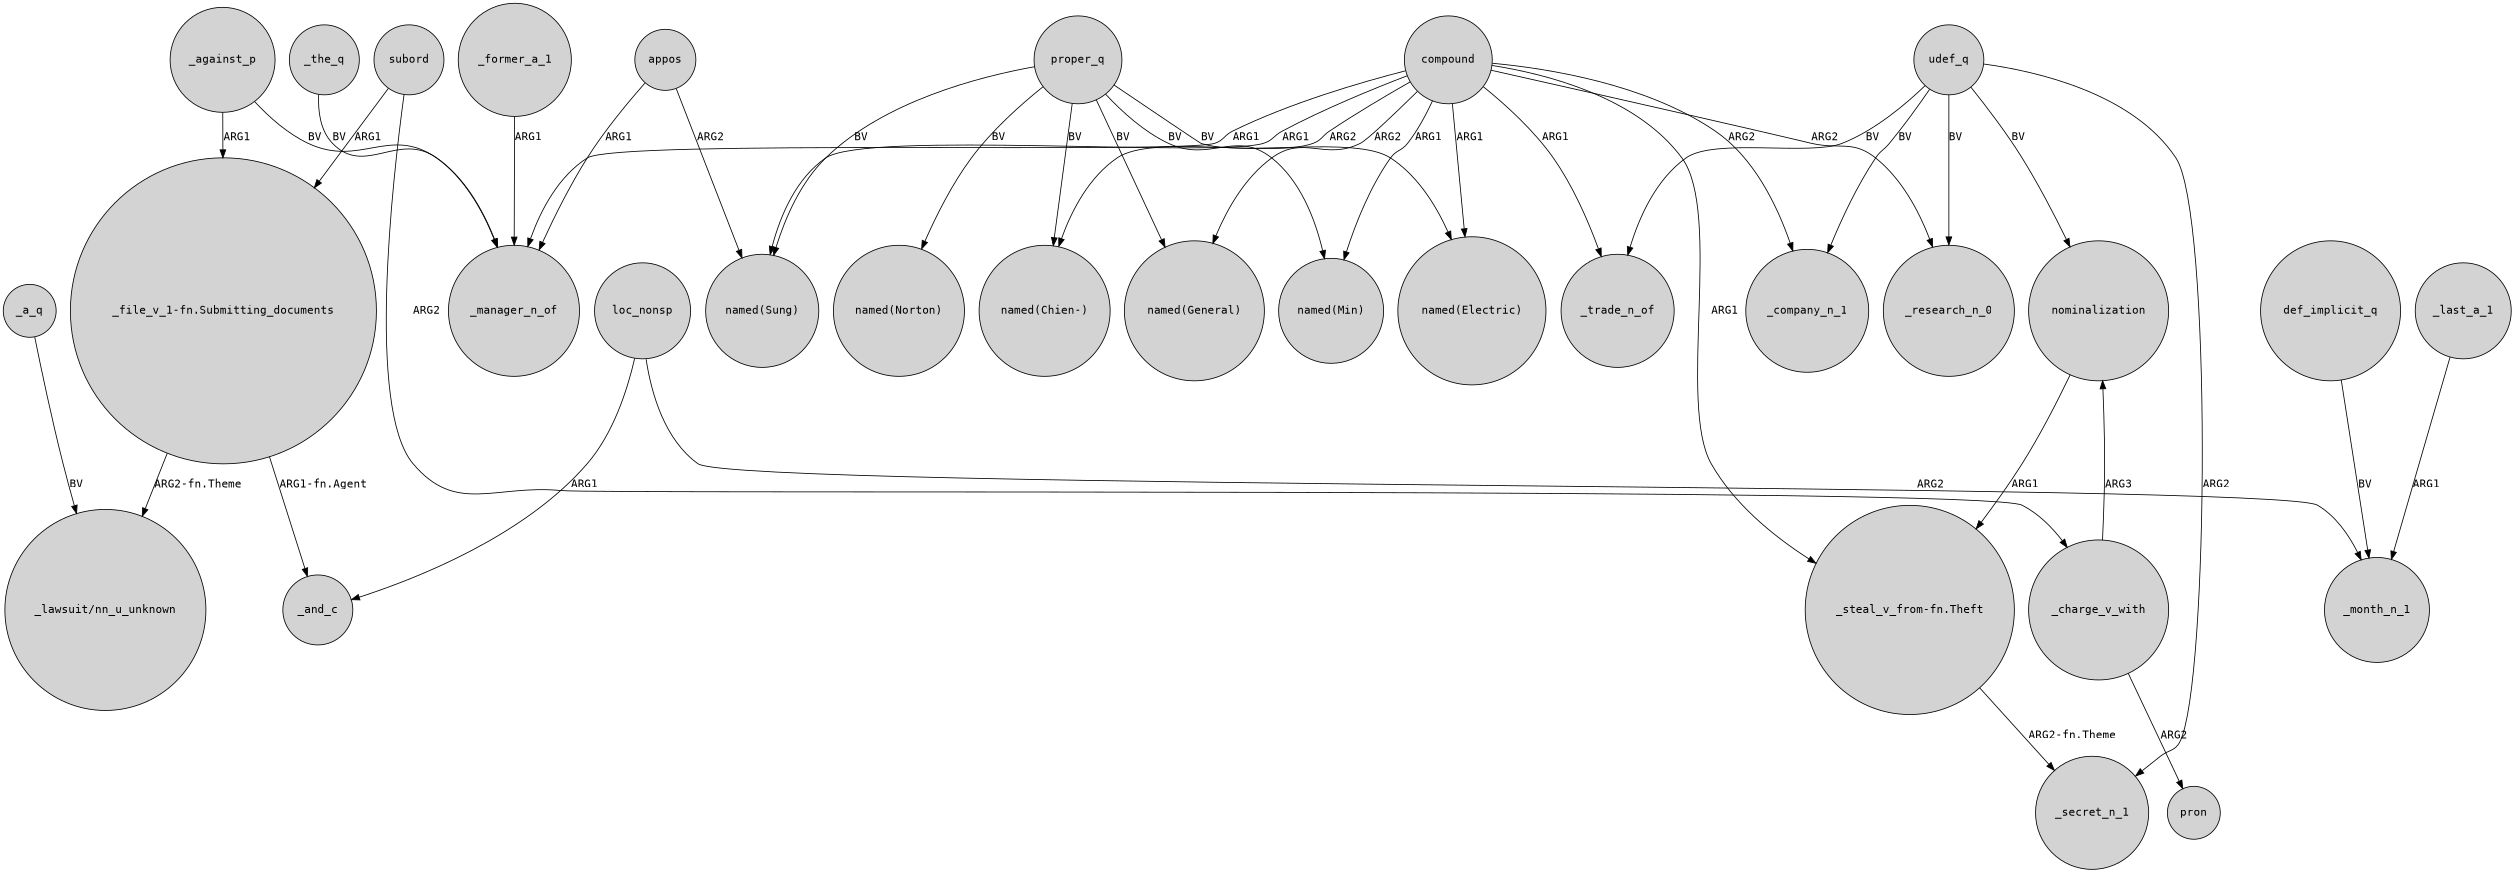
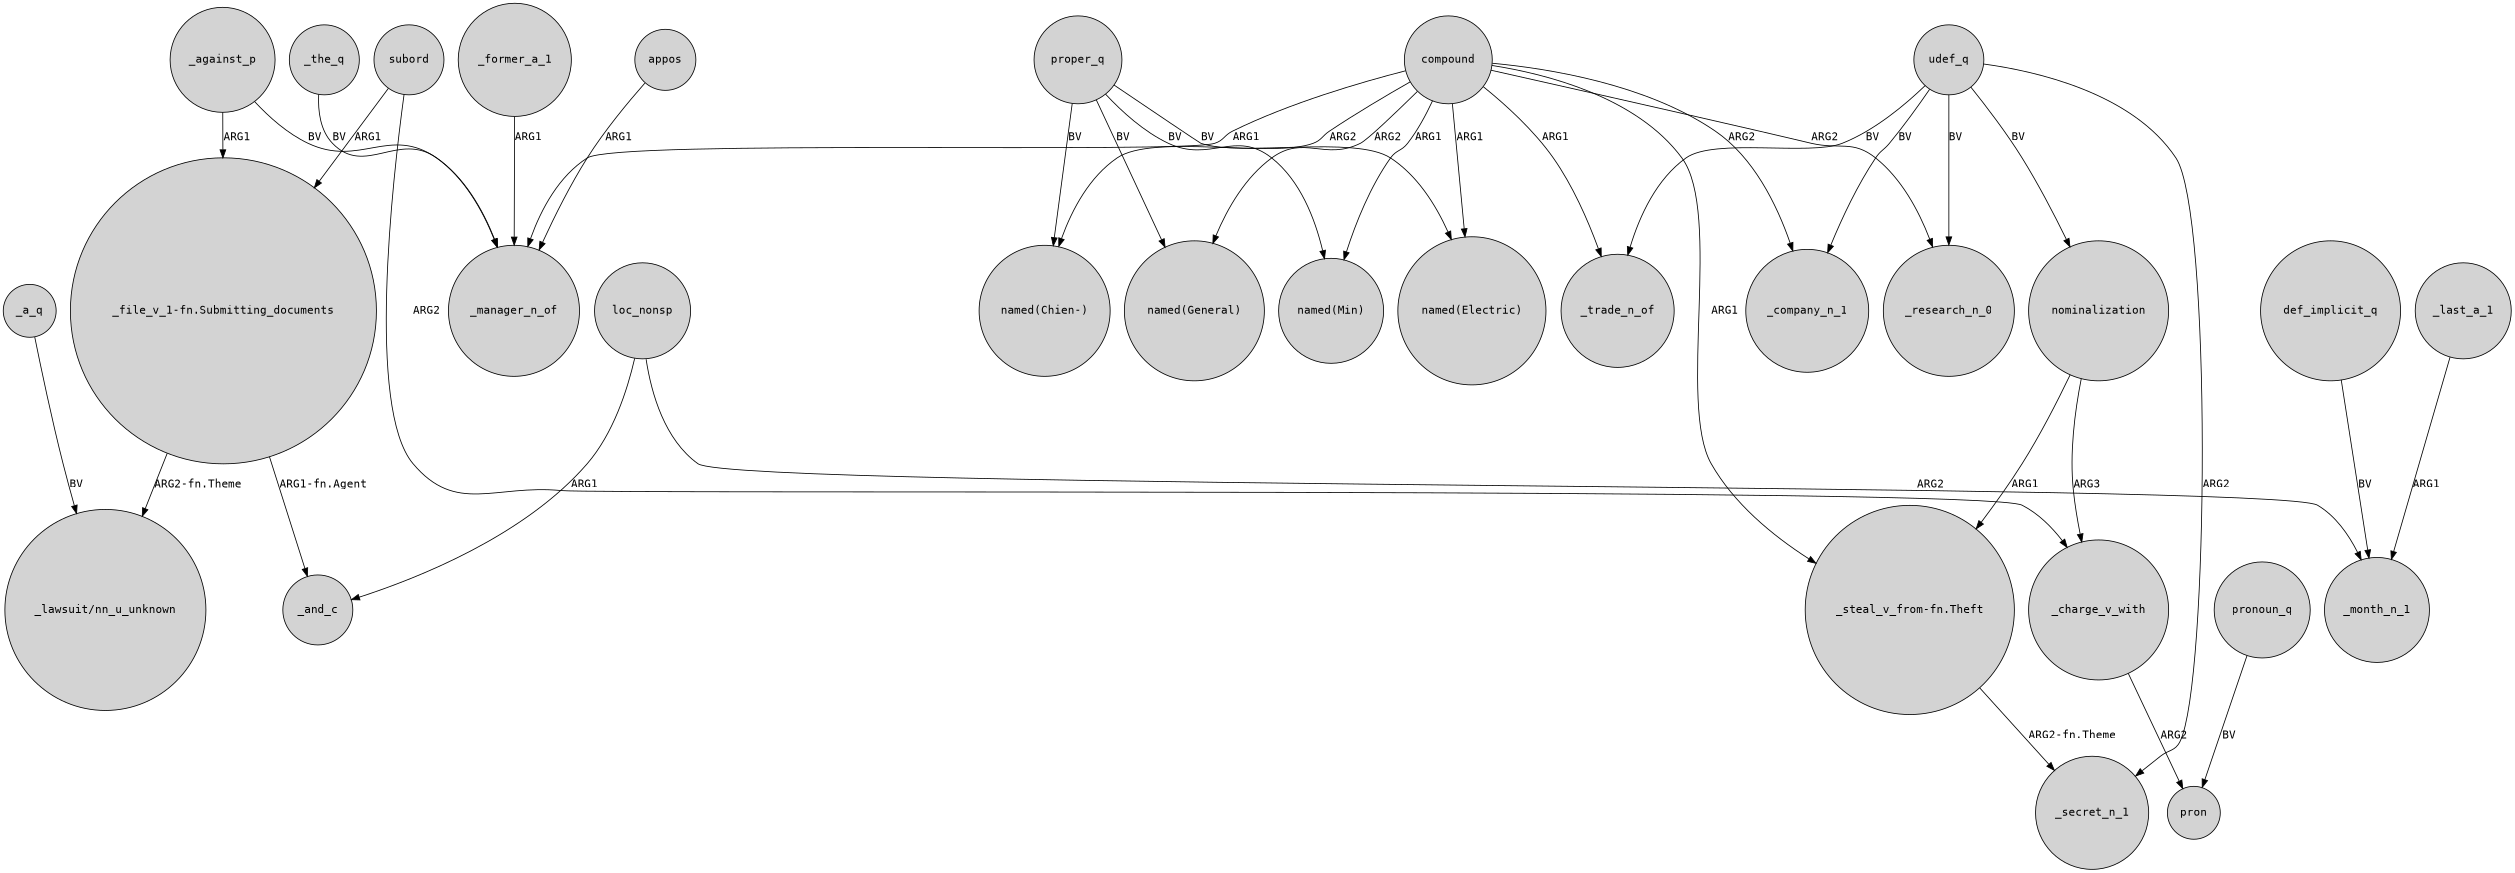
(762, 311) -> none
(899, 311) -> none
(2105, 465) -> (2072, 456)
none -> (2262, 610)
